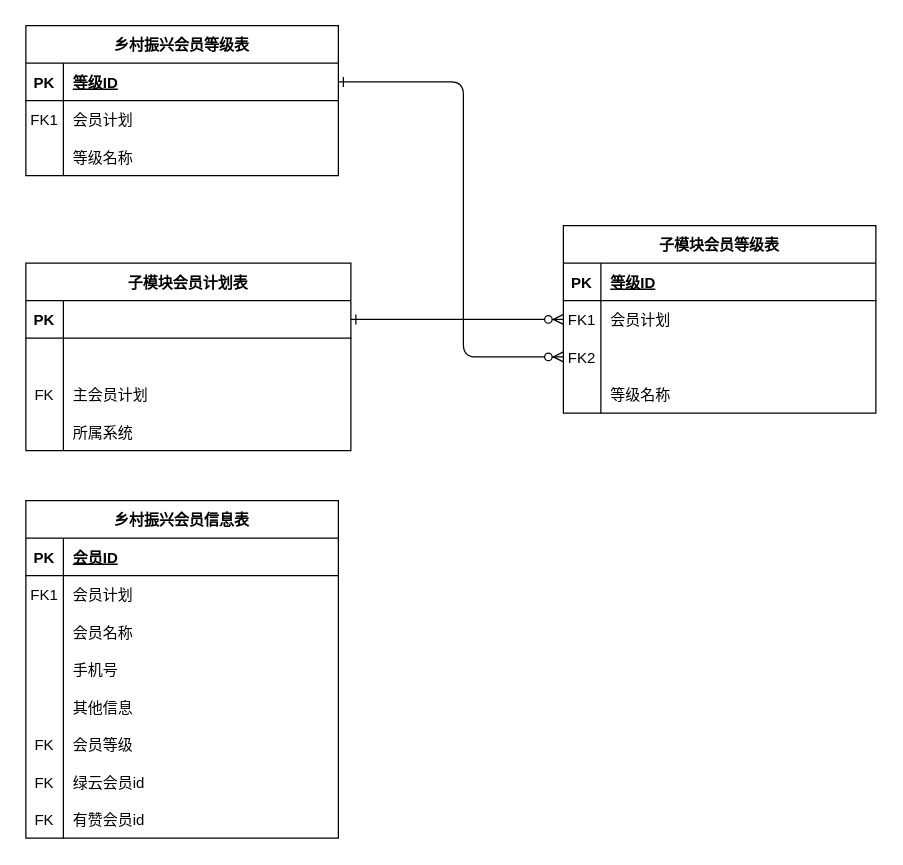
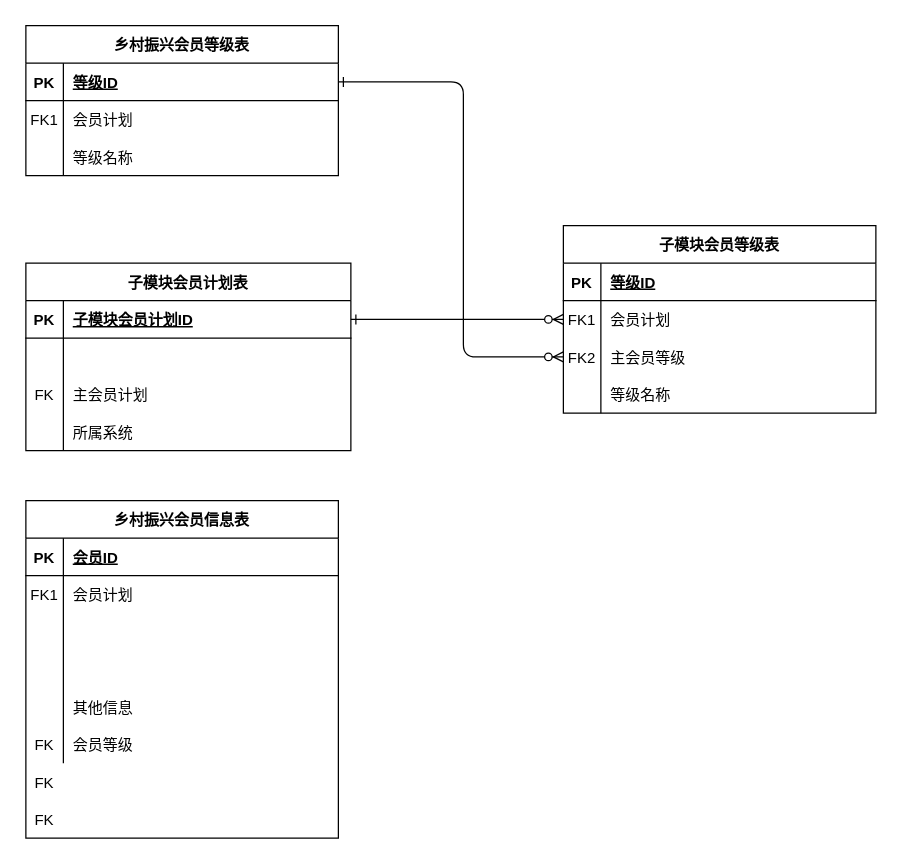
none -> (207, 319)
none -> (738, 357)
(201, 632) -> none
(201, 669) -> none
(201, 782) -> none
(201, 819) -> none
